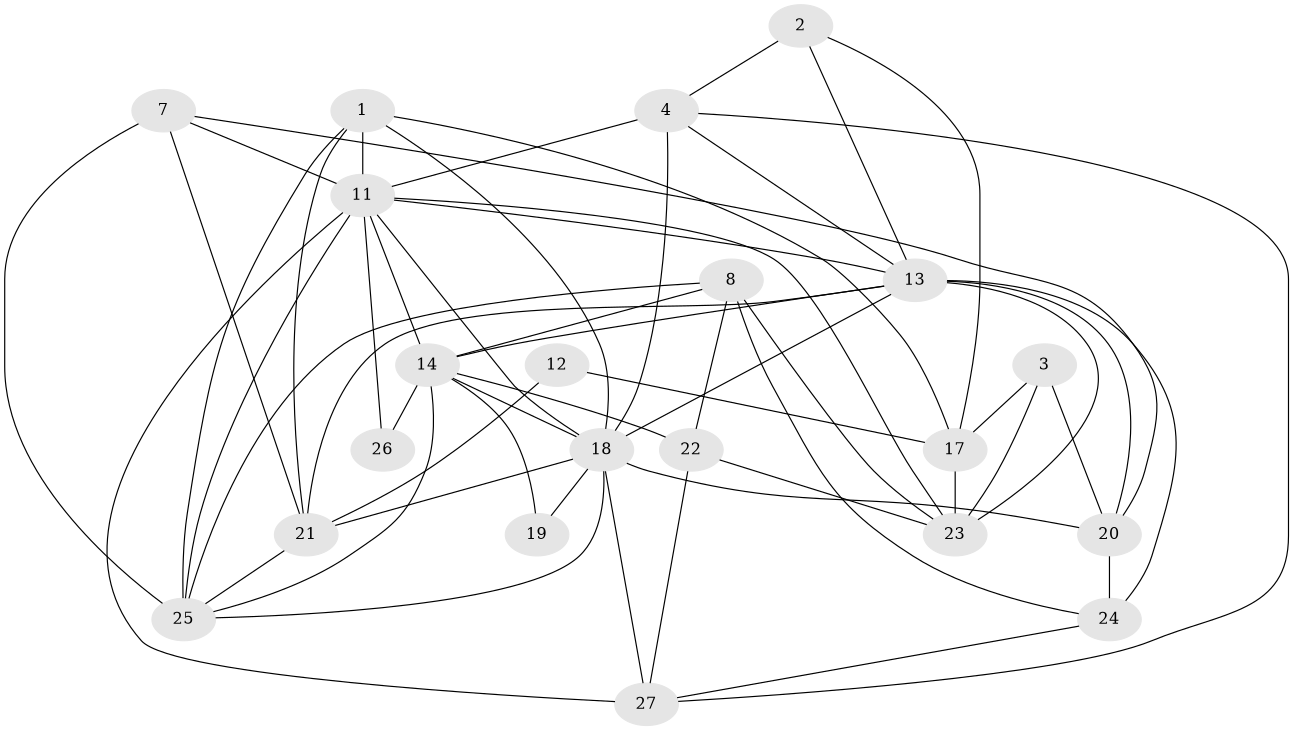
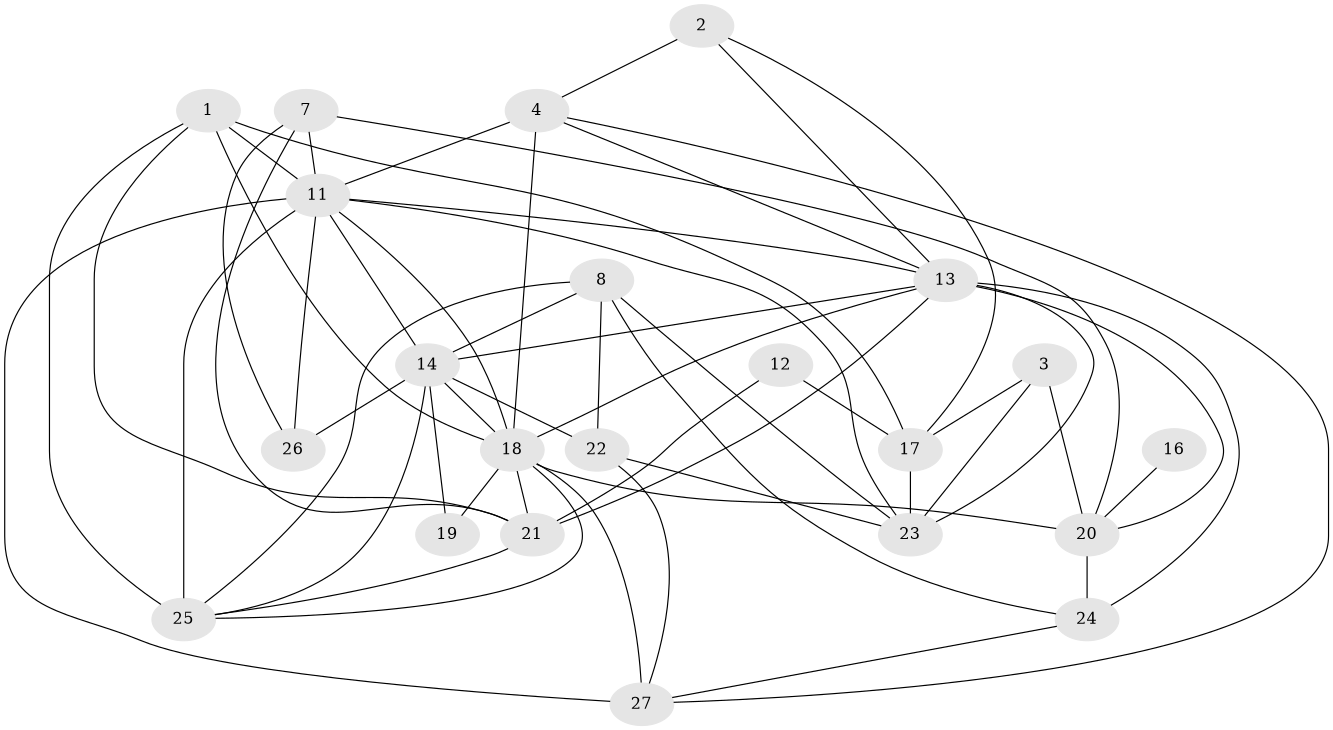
(5, 362) -> (224, 256)
none -> (1174, 450)
